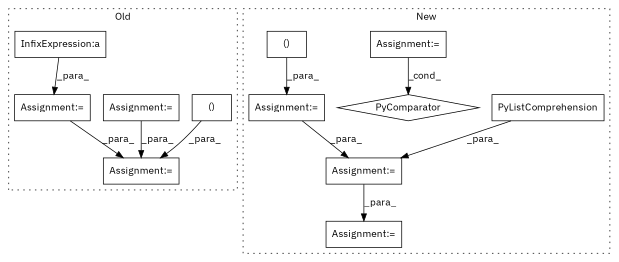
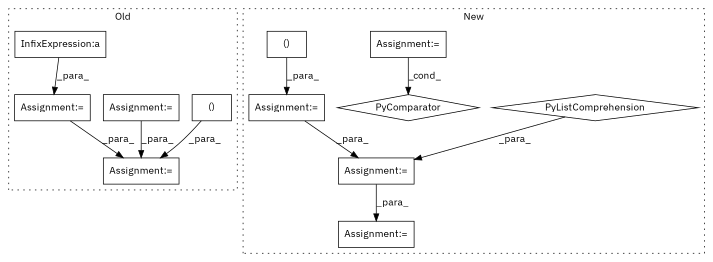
(548, 108) -> (595, 108)
